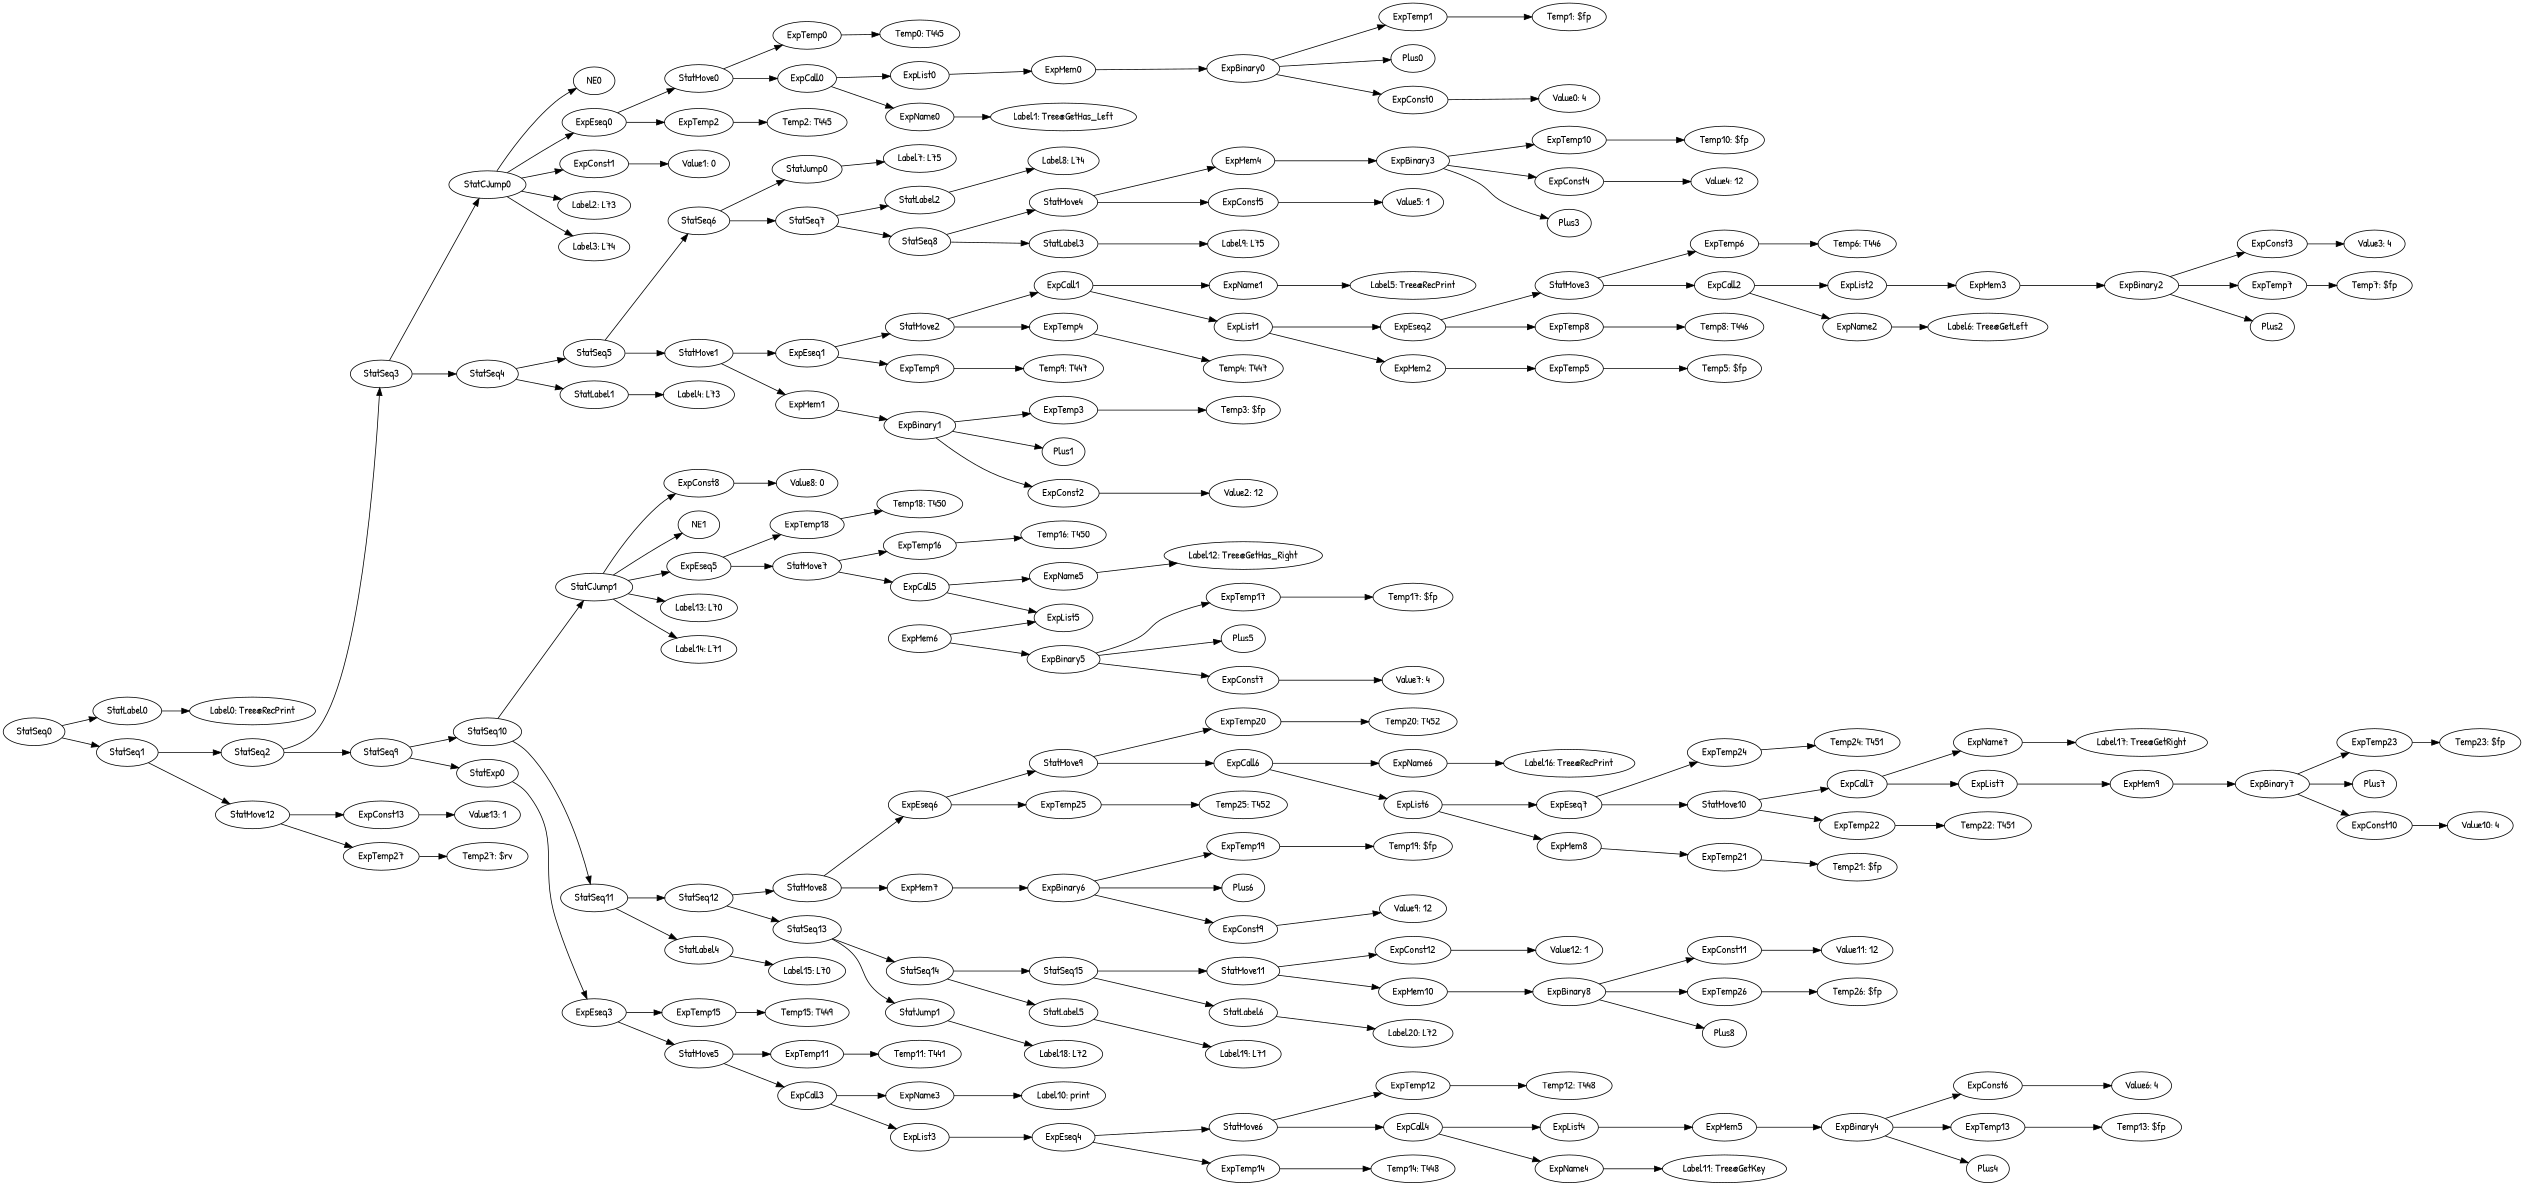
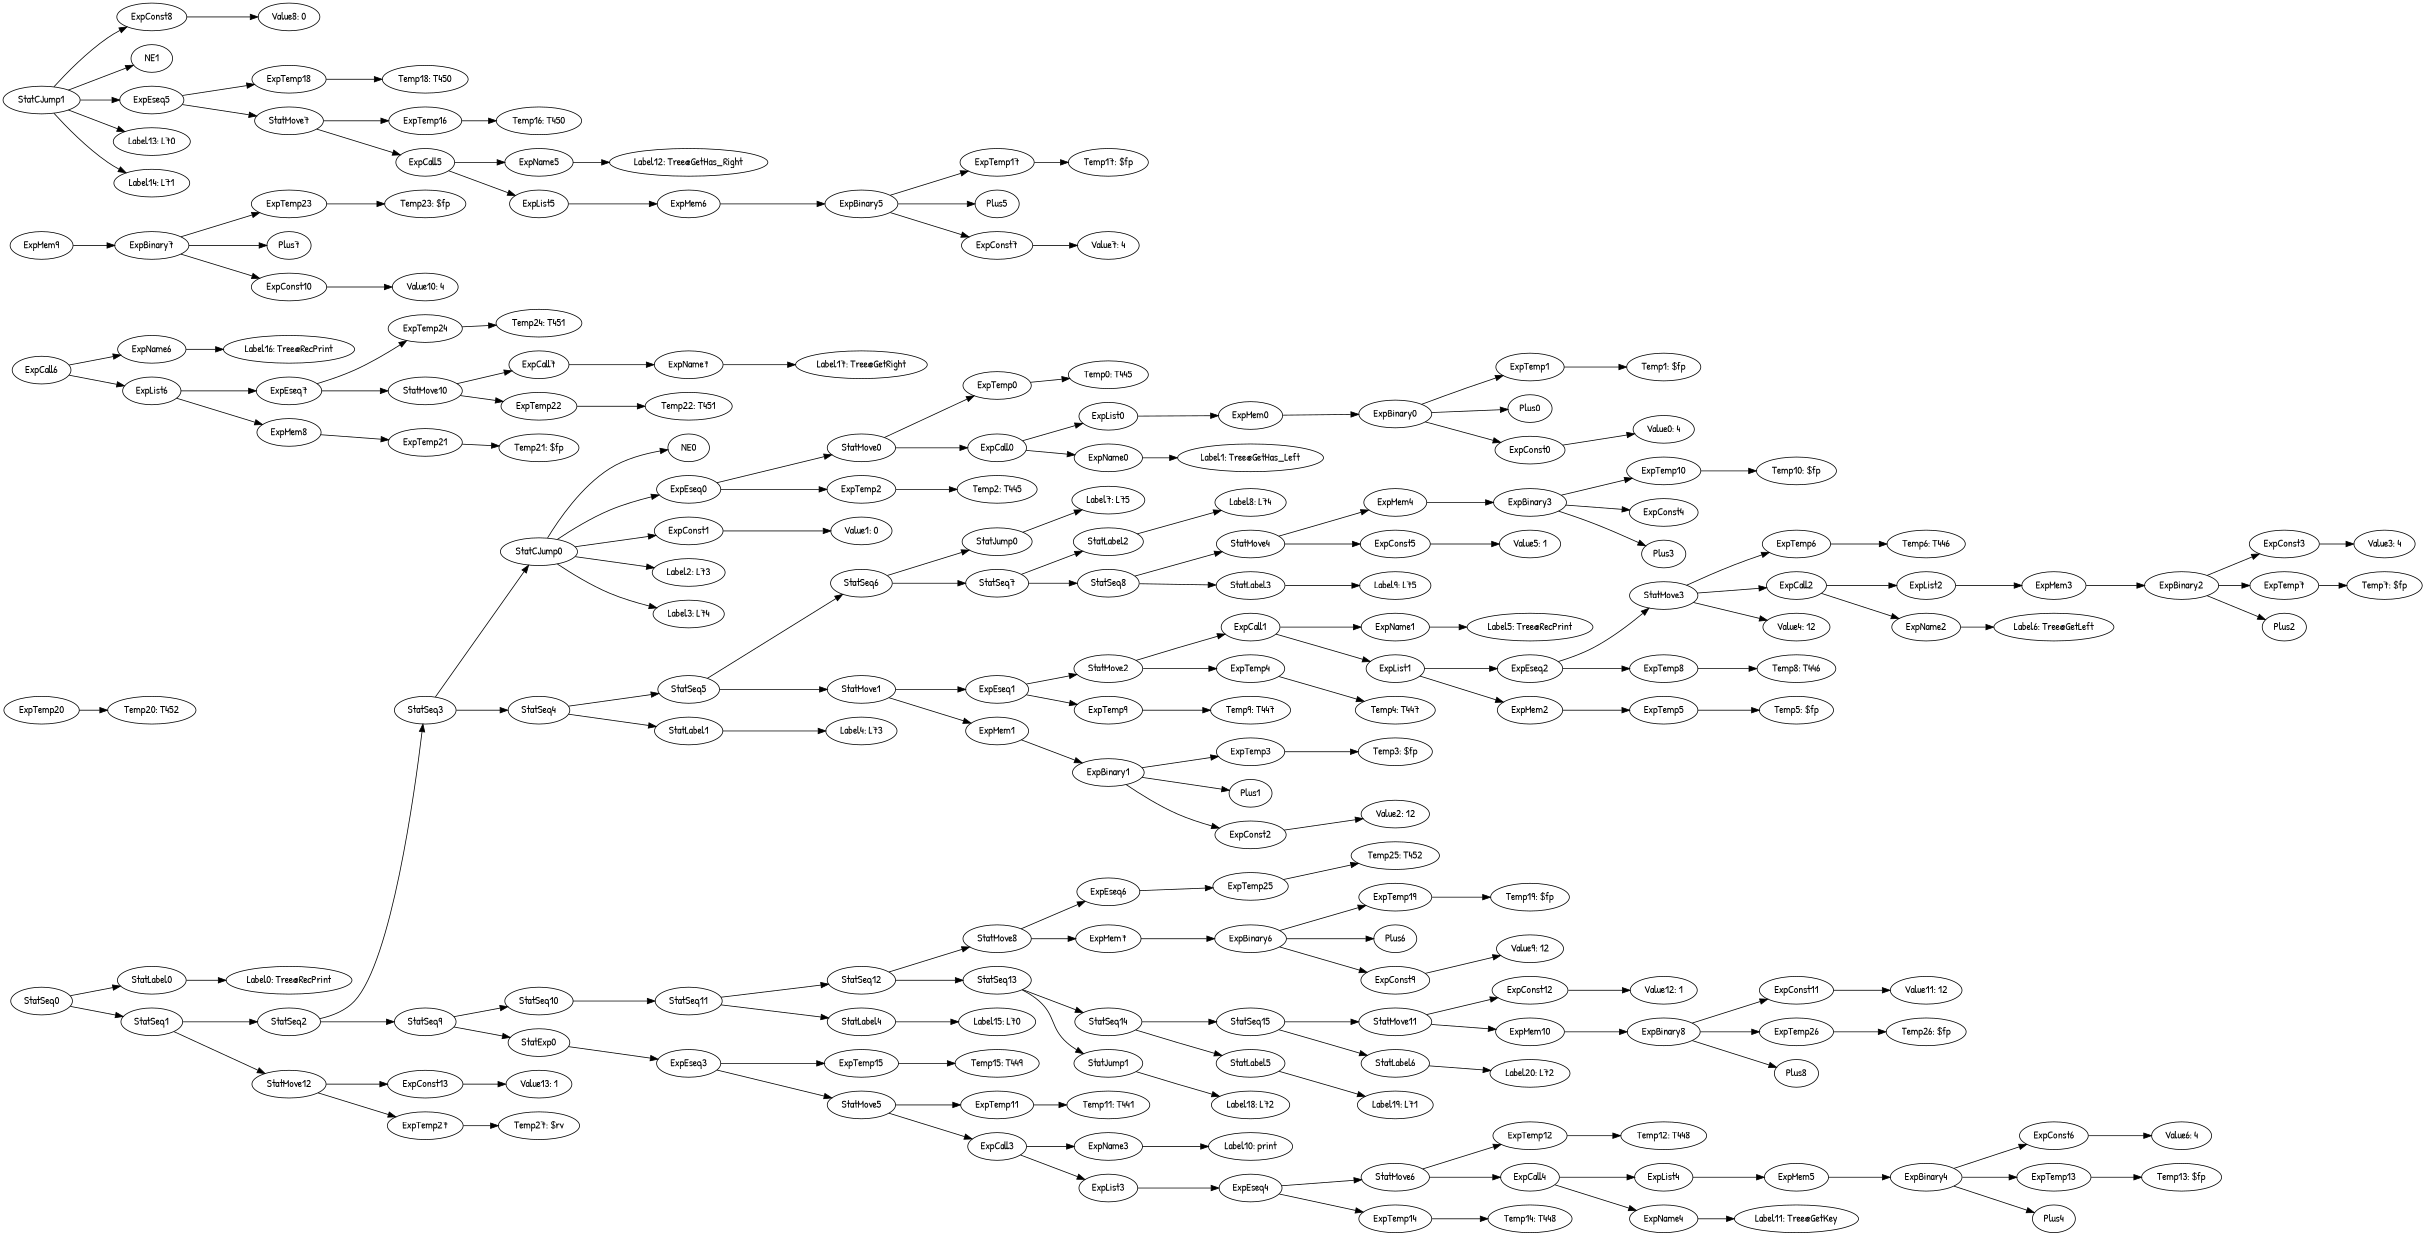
(1643, 182) -> (1726, 610)
(989, 629) -> (609, 204)
(538, 663) -> none
(1064, 763) -> none
(1988, 784) -> none
